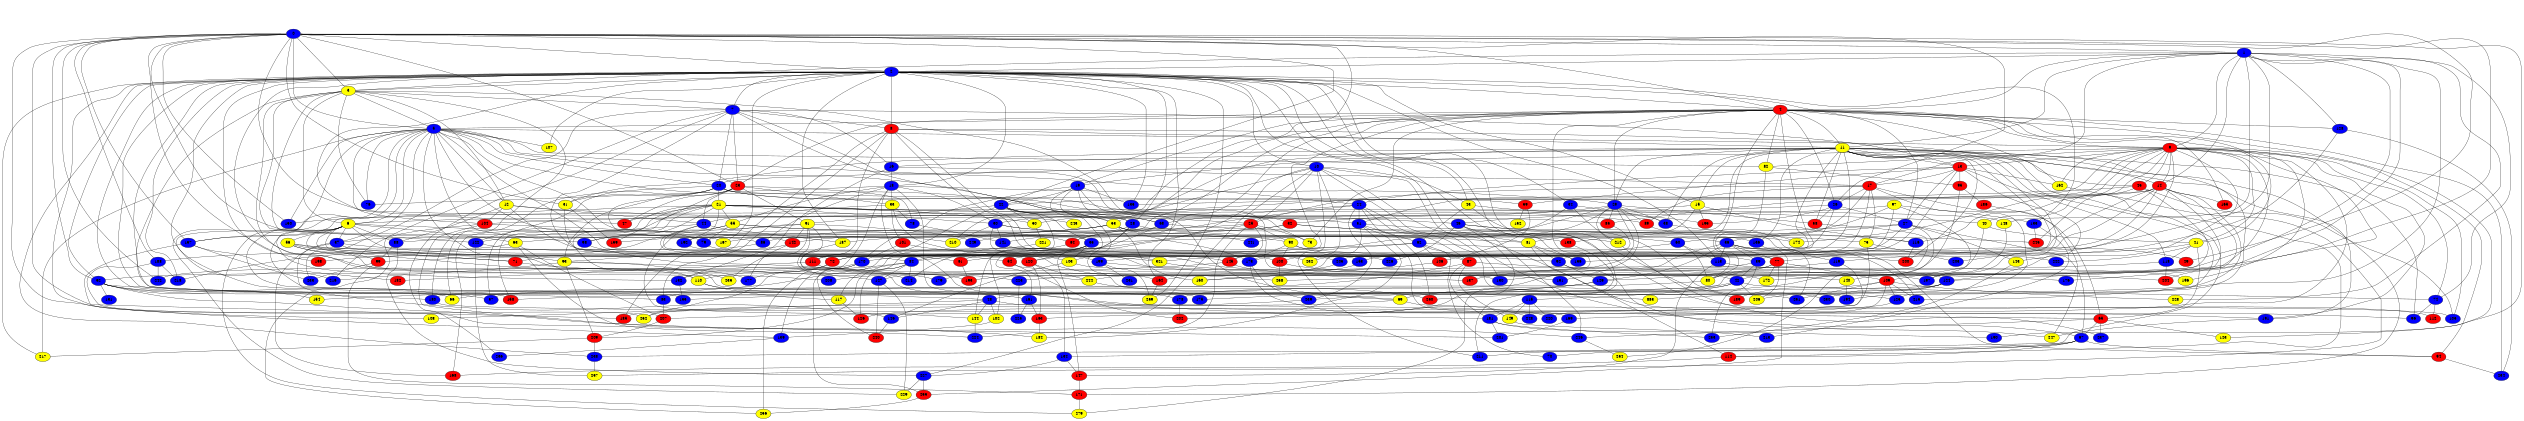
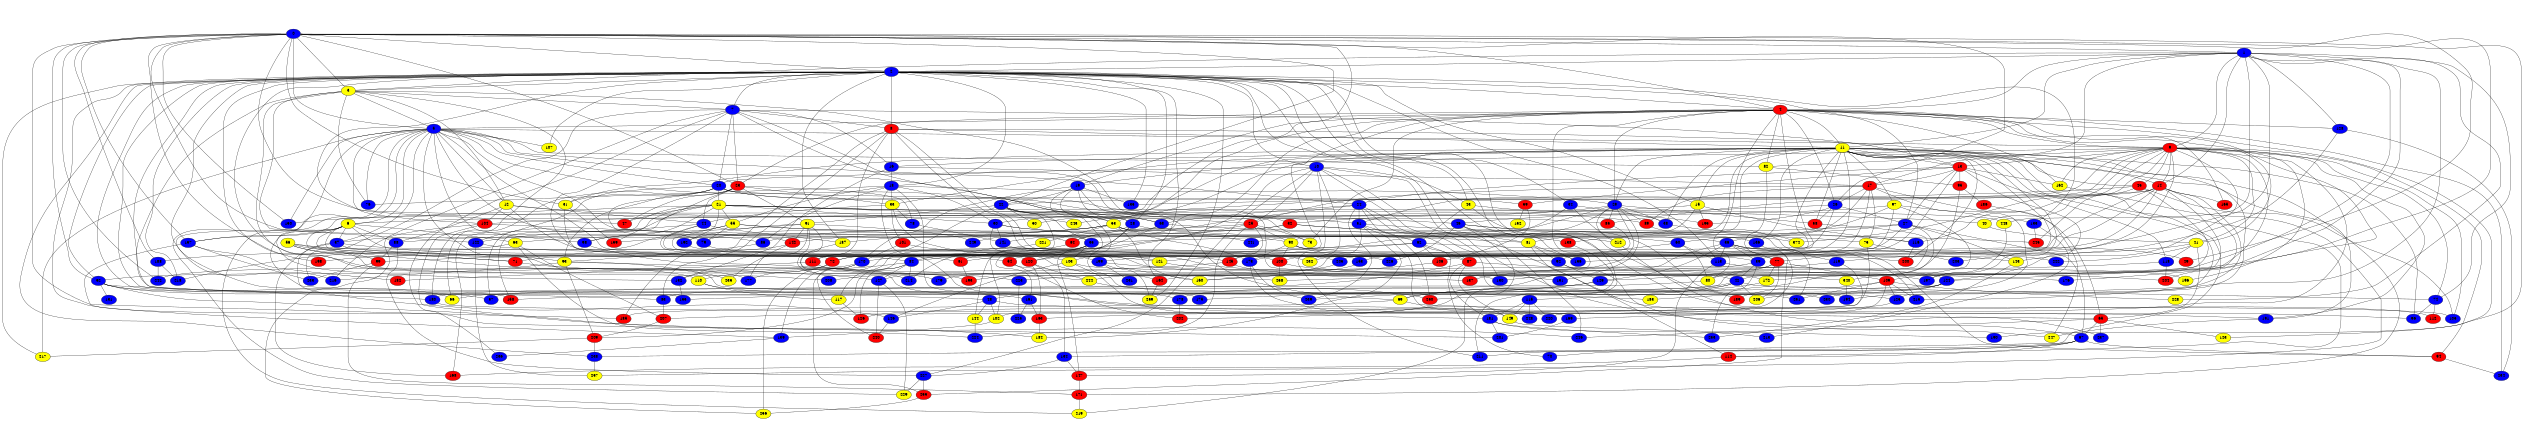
none -> (1415, 155)
none -> (1295, 157)
(303, 159) -> none
none -> (1866, 168)
(877, 210) -> none
(2004, 224) -> (2004, 224)
(1754, 229) -> (1479, 314)
(1039, 233) -> (1078, 233)
(306, 236) -> none
none -> (1593, 237)
(723, 243) -> none
(953, 243) -> none
(1797, 243) -> (1797, 243)
none -> (1652, 255)
(1160, 262) -> (1160, 262)
(596, 265) -> none
(1847, 281) -> (1847, 281)
(759, 293) -> (1583, 290)
(317, 300) -> none
(1650, 300) -> (1650, 300)
(743, 312) -> (904, 255)
none -> (1284, 313)
(431, 319) -> none
(644, 319) -> none
(1620, 357) -> none
(1079, 414) -> (1079, 414)
